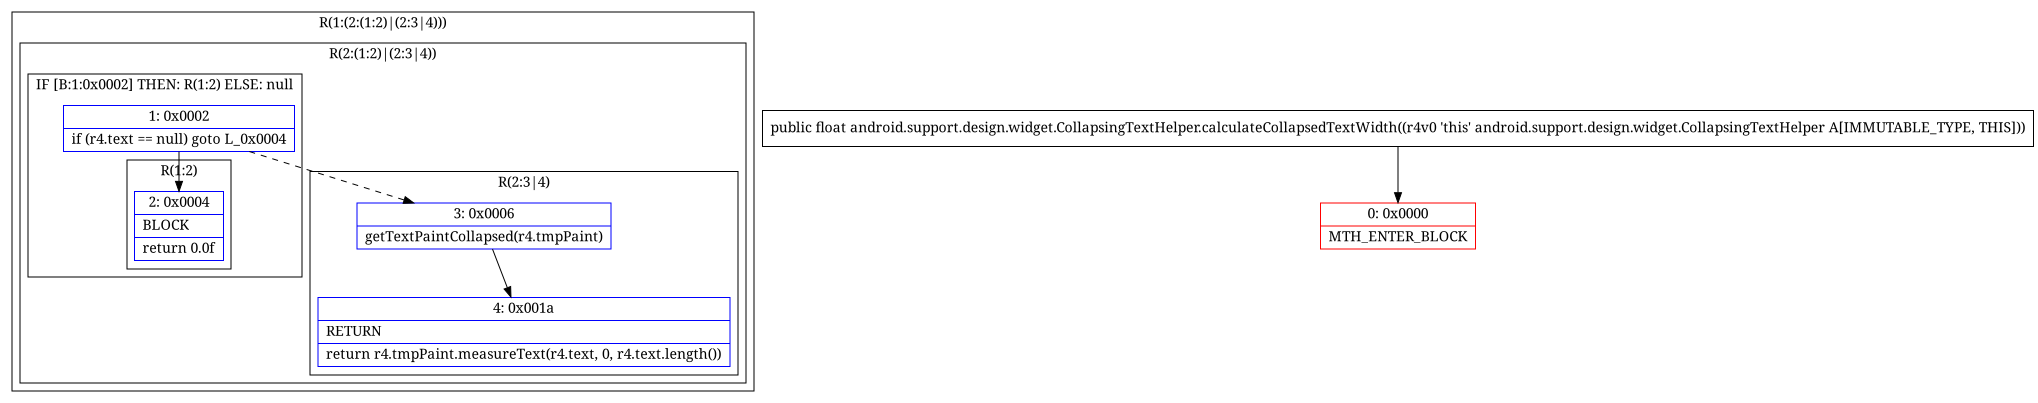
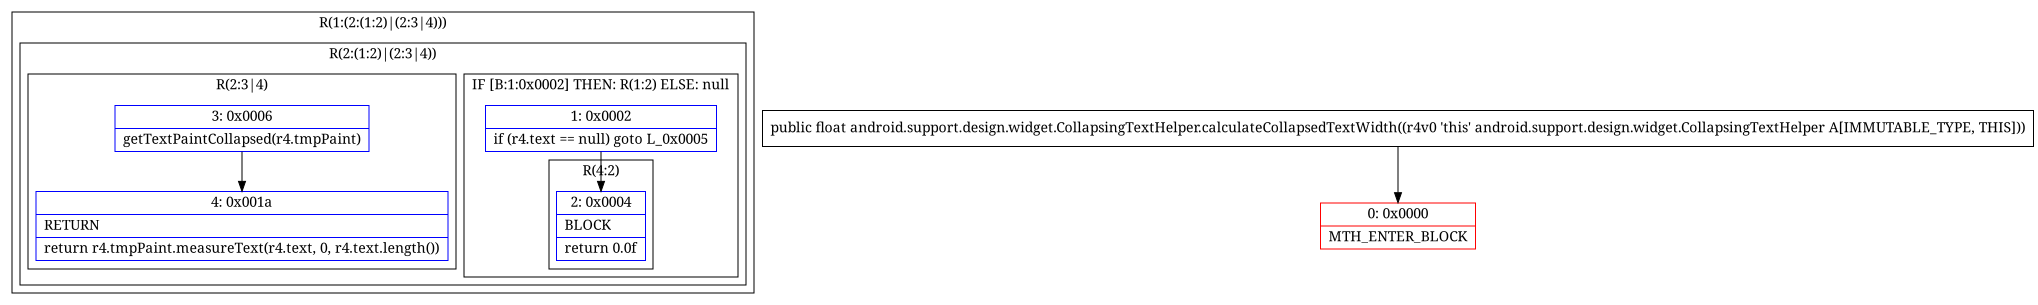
(179, 140) -> (601, 140)
(179, 172) -> (601, 172)
(334, 178) -> none
